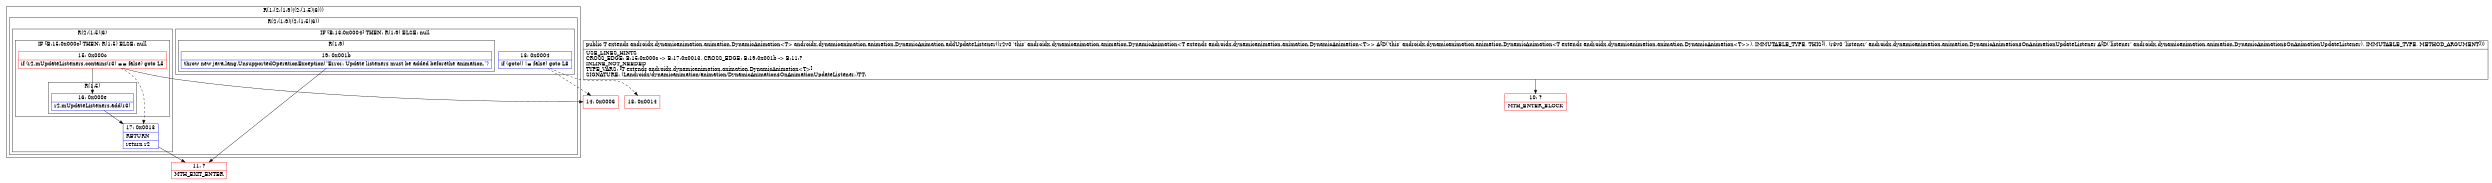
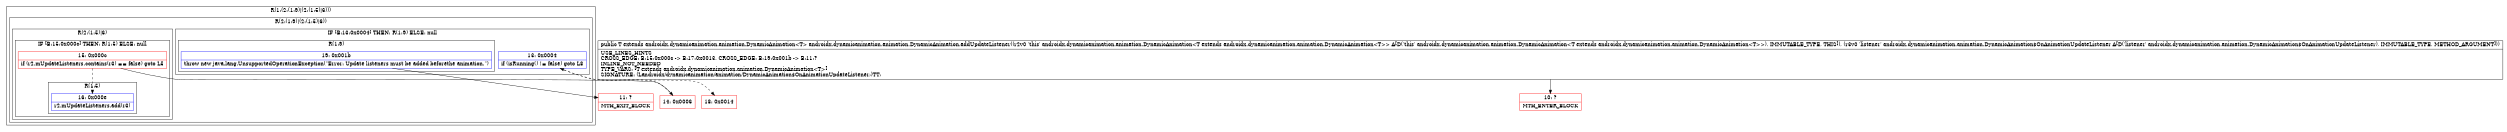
(535, 64) -> (542, 64)
(92, 79) -> (92, 79)
(568, 81) -> (620, 80)
(141, 136) -> none
(199, 175) -> (626, 106)
